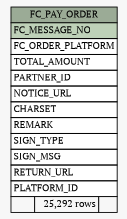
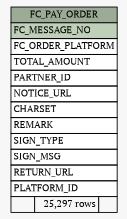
(70, 204) -> (70, 204)
